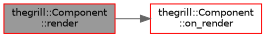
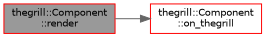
(206, 19) -> (206, 19)
